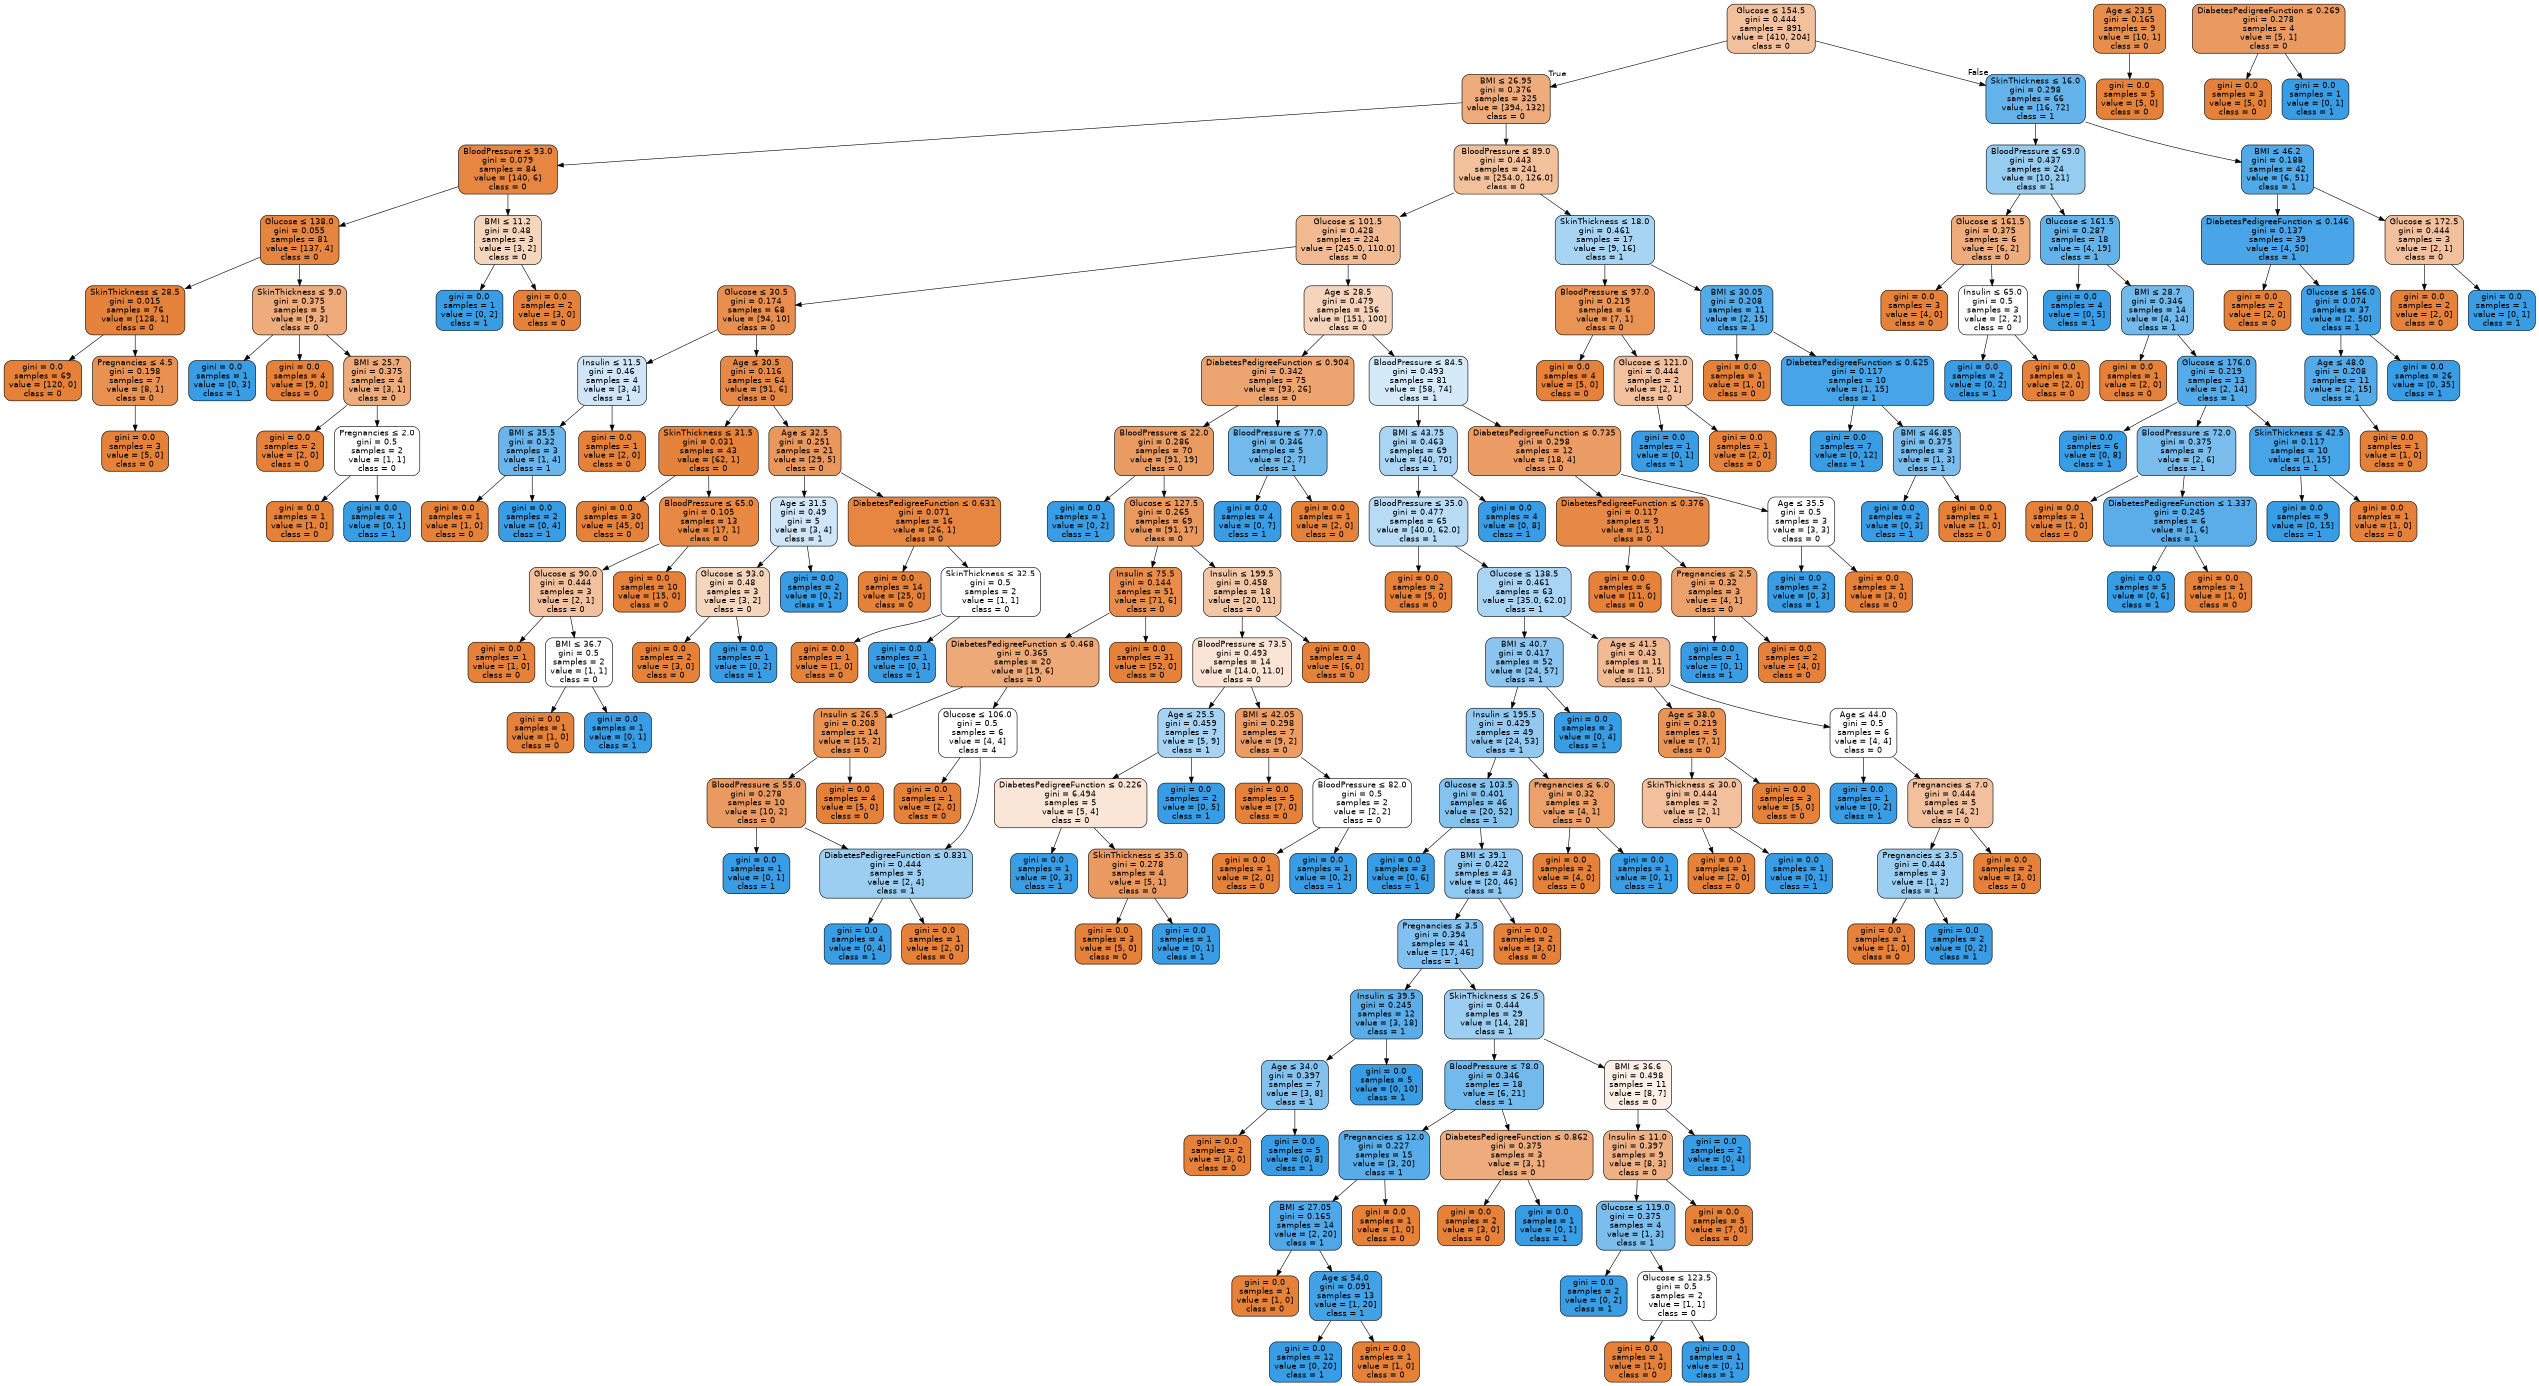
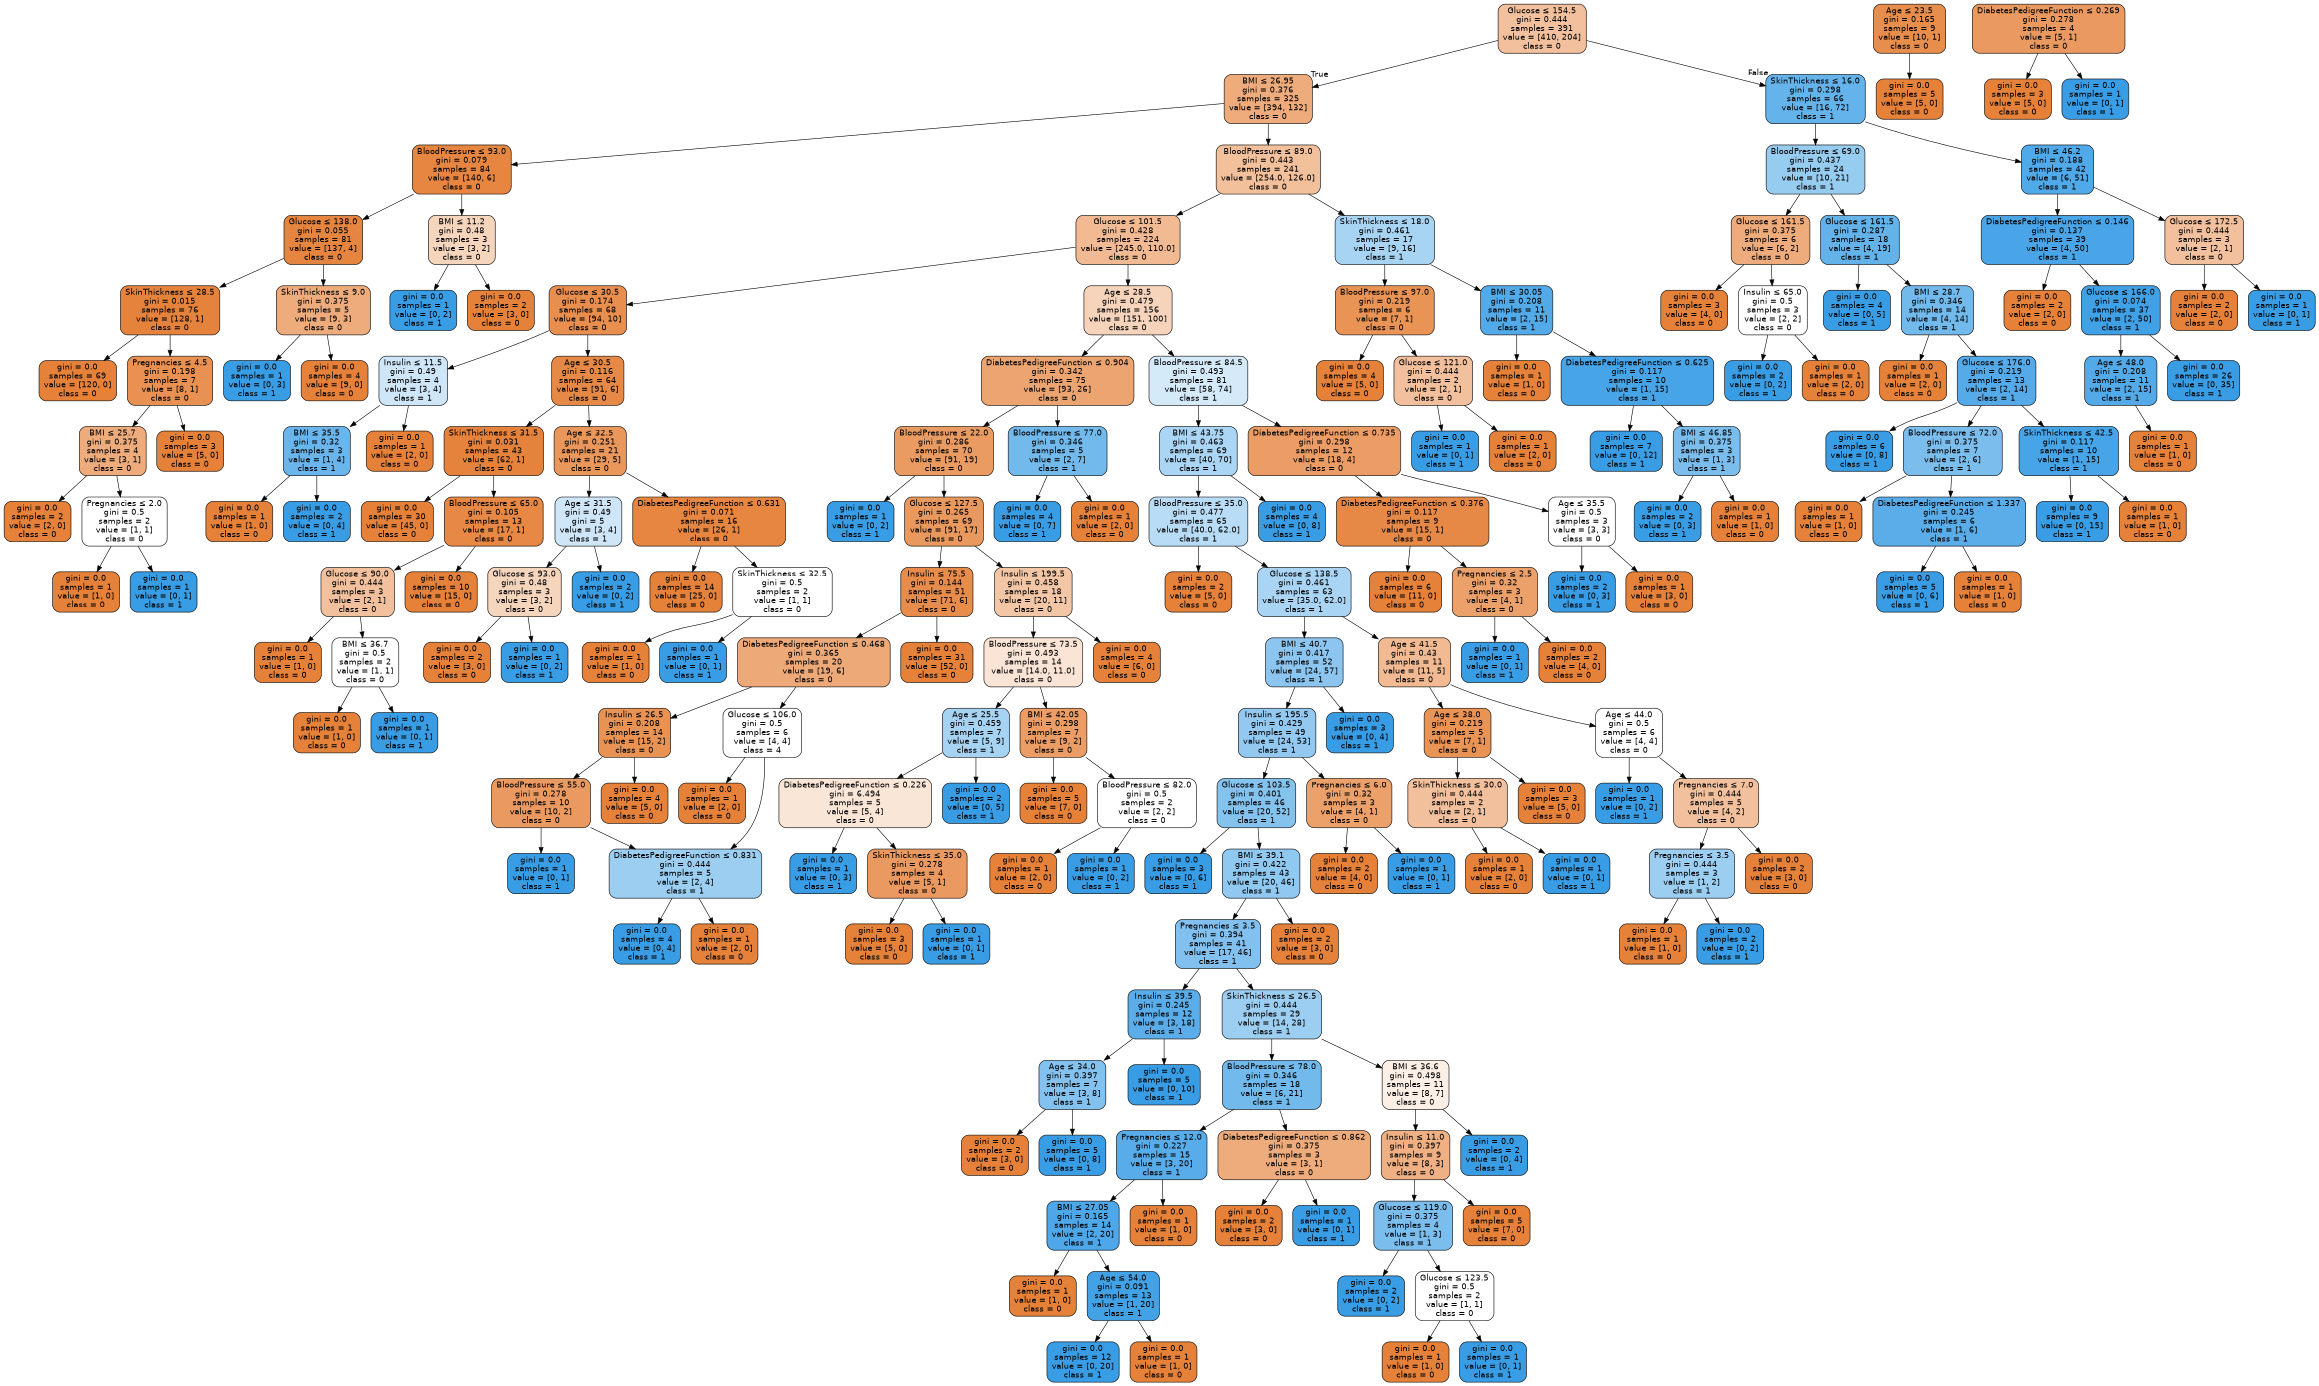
(1771, 28) -> (1542, 28)
(336, 344) -> (143, 414)
(612, 372) -> (413, 372)
